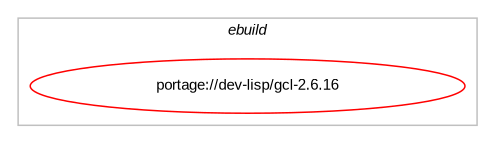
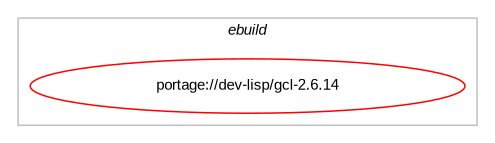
(248, 86) -> (248, 86)
